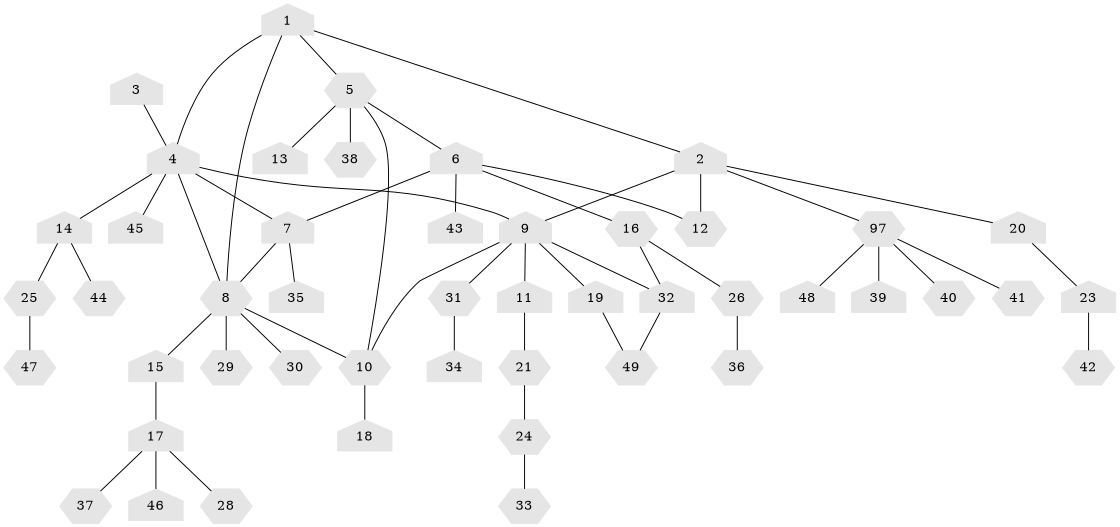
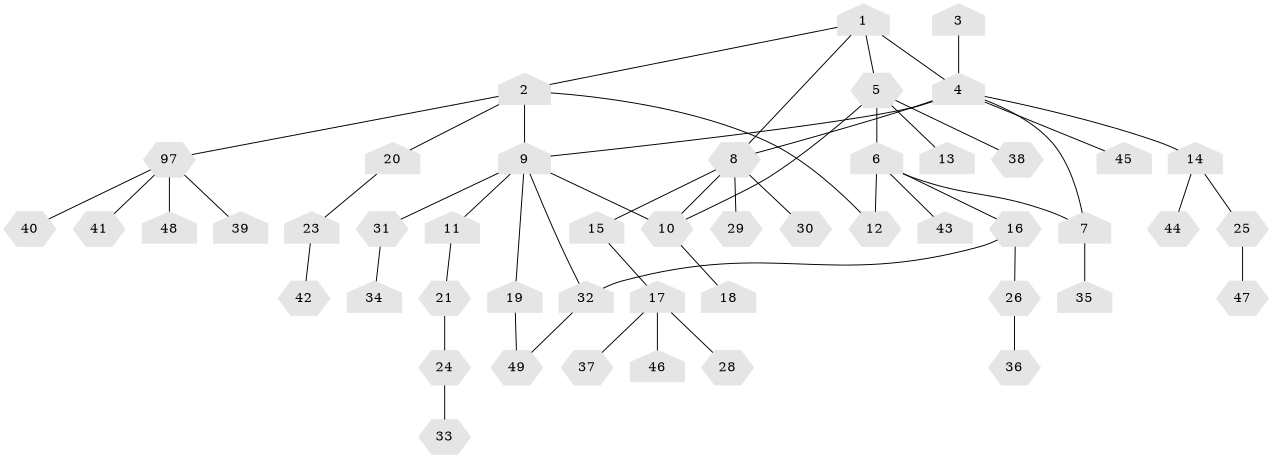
(258, 263) -> none
